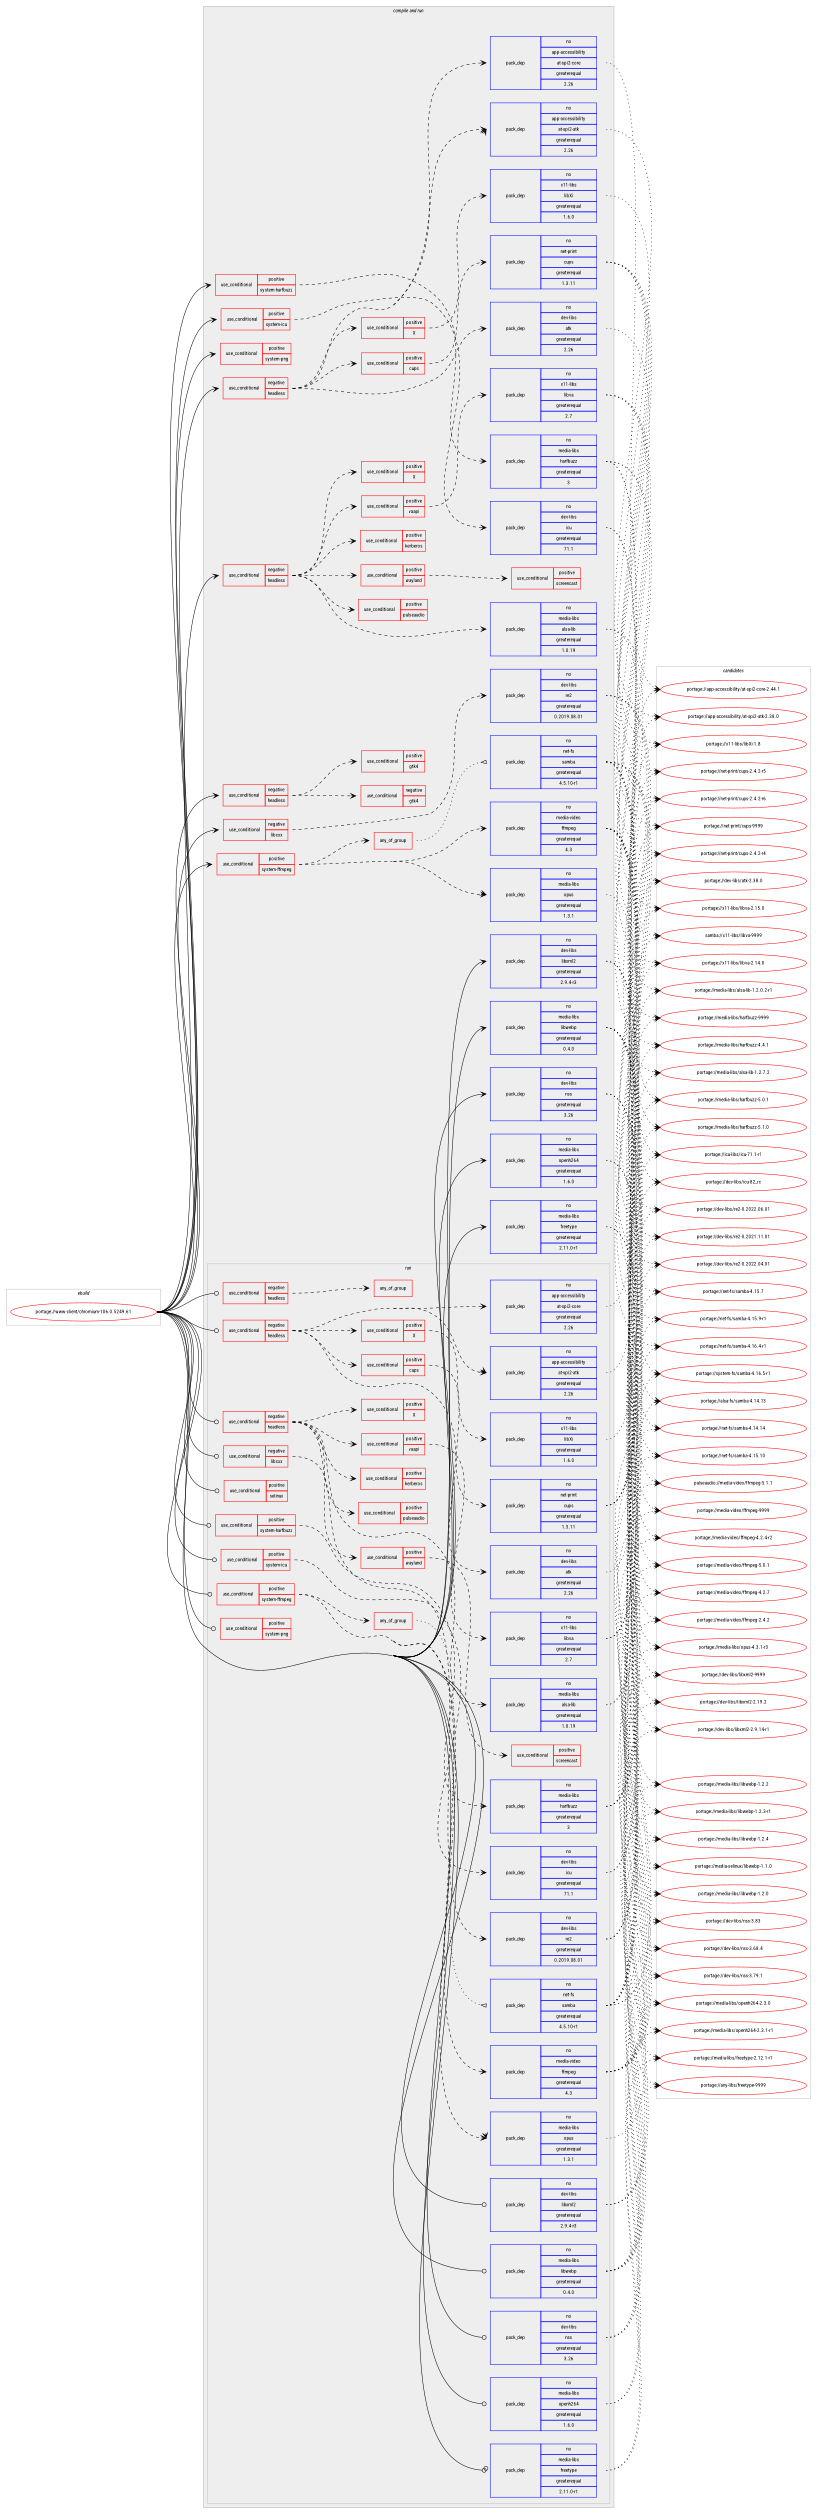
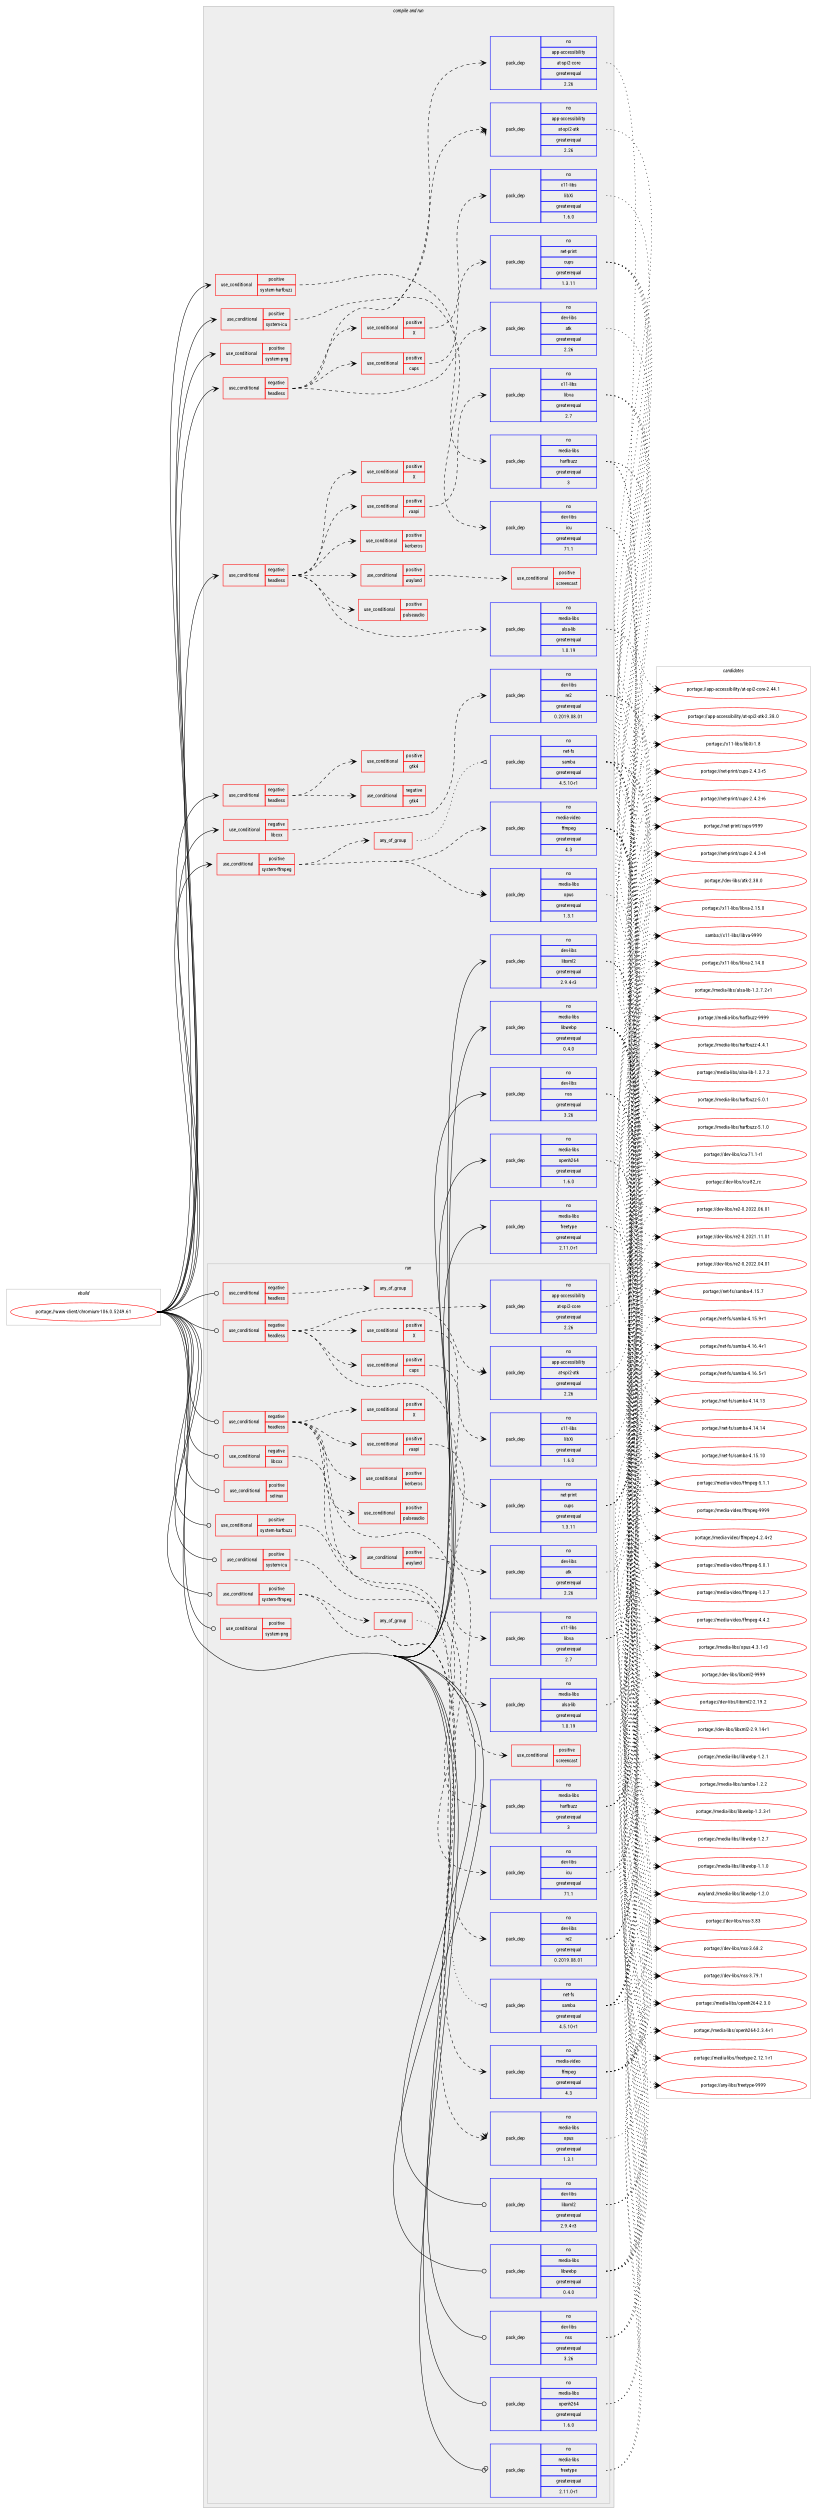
(734, 991) -> (734, 991)
(734, 1155) -> (734, 1155)
(734, 1374) -> (734, 1374)
(734, 1401) -> (734, 1401)
(734, 1483) -> (734, 1483)
(734, 1593) -> (734, 1593)
(734, 1620) -> (734, 1620)
none -> (734, 1757)
(734, 1784) -> (734, 1784)
(734, 1839) -> (734, 1839)
(734, 1867) -> (734, 1867)
(734, 1894) -> (734, 1894)
(734, 1949) -> (734, 1949)
(734, 2031) -> (734, 2031)
